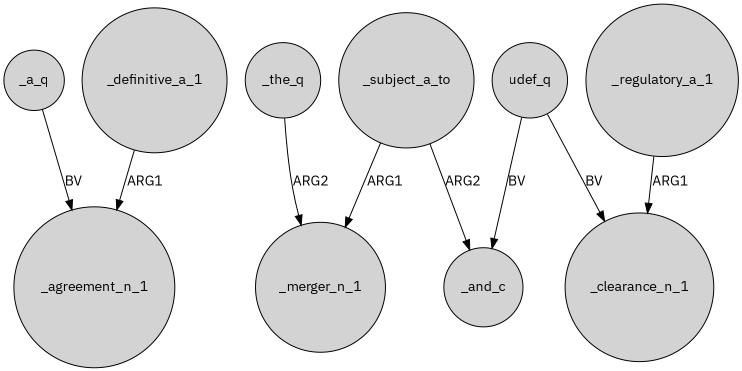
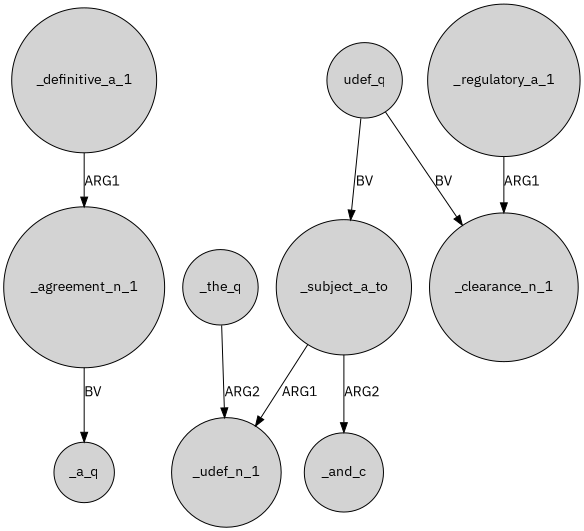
(56, 155) -> (84, 400)
(508, 178) -> (356, 164)
(320, 287) -> (226, 472)
